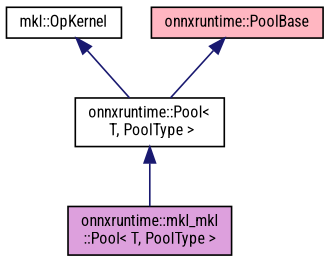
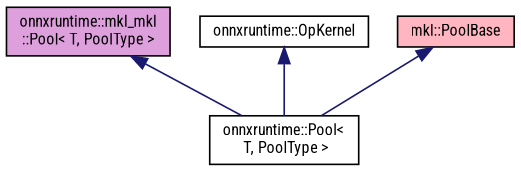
(64, 23) -> (284, 32)
(237, 23) -> (456, 32)
(150, 185) -> (194, 90)
